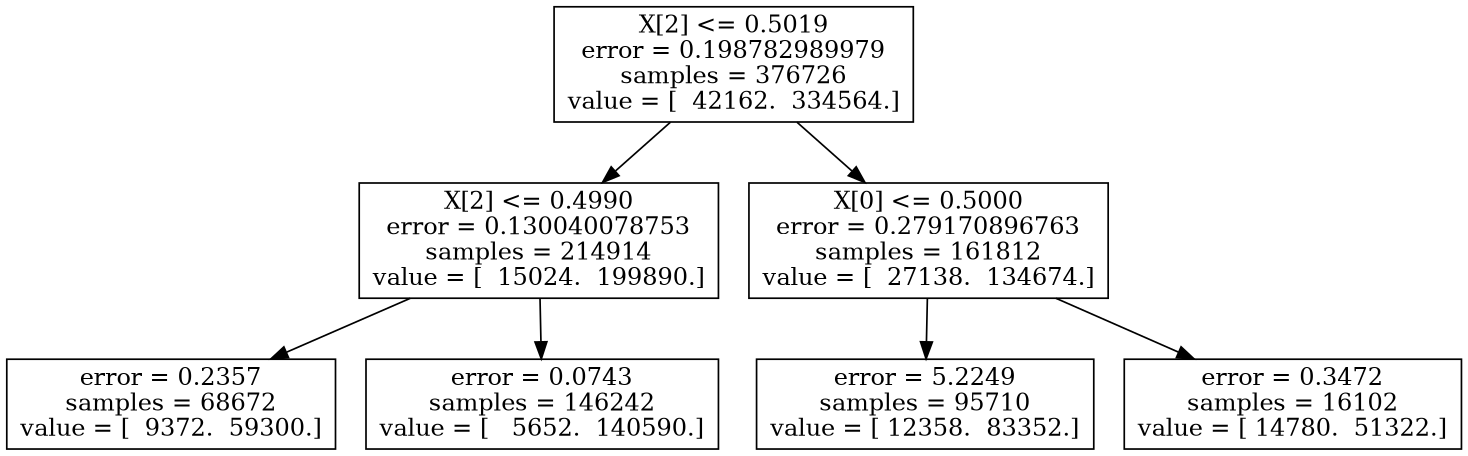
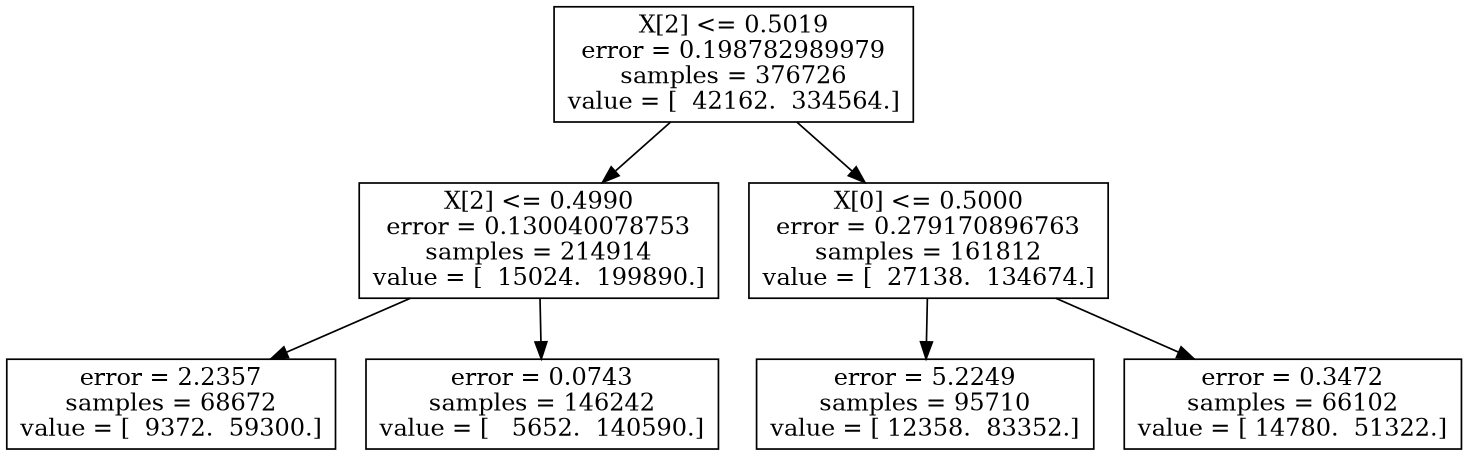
(171, 404) -> (171, 404)
(1293, 404) -> (1293, 404)
